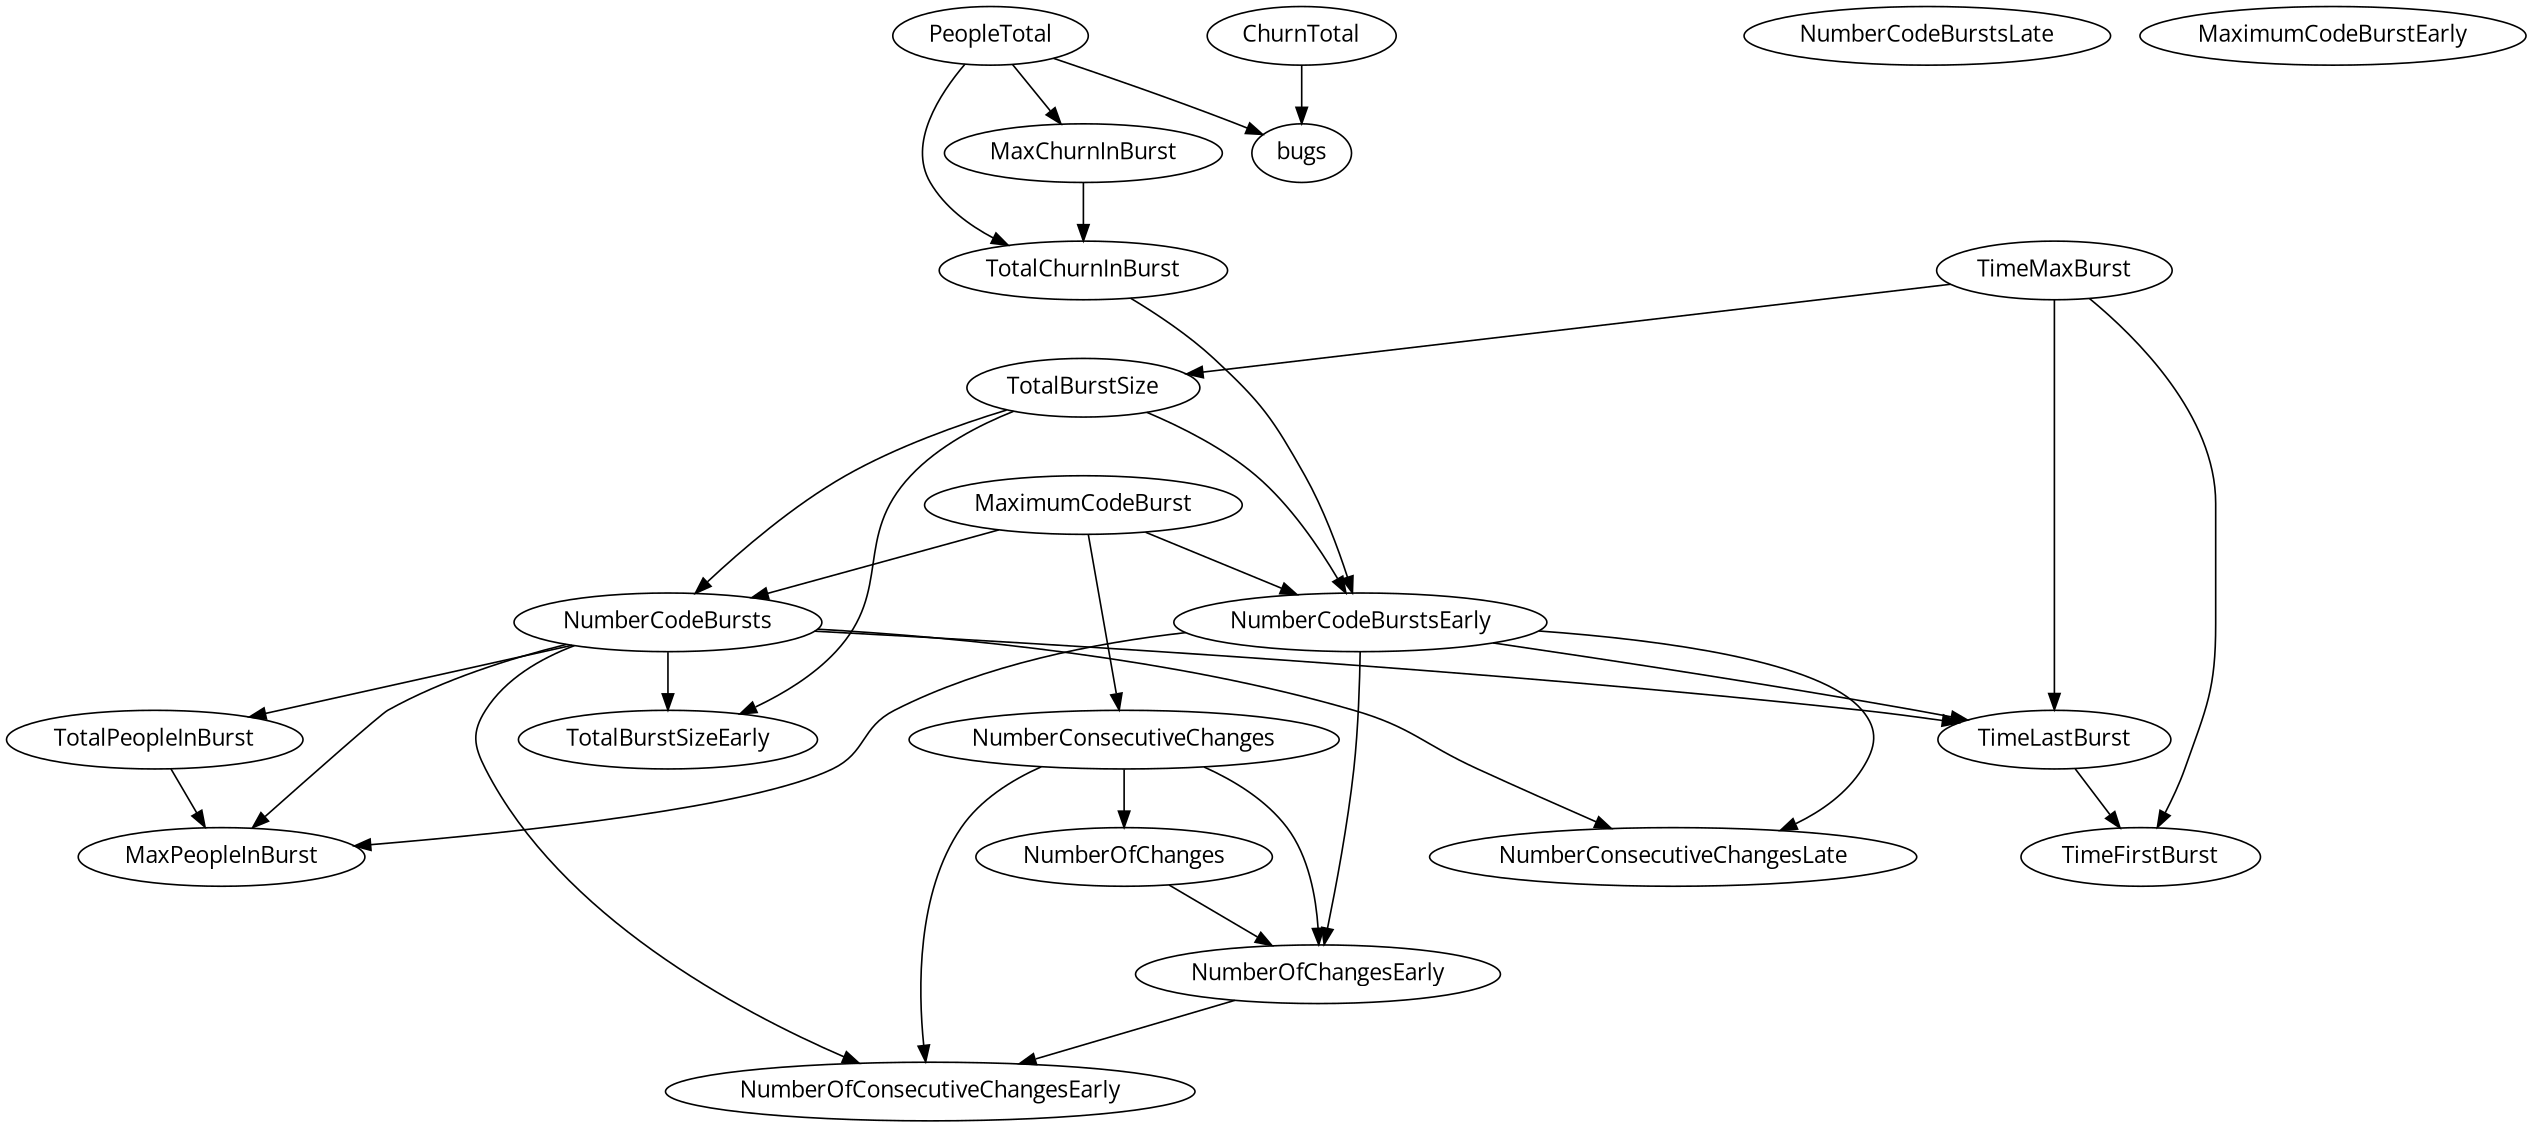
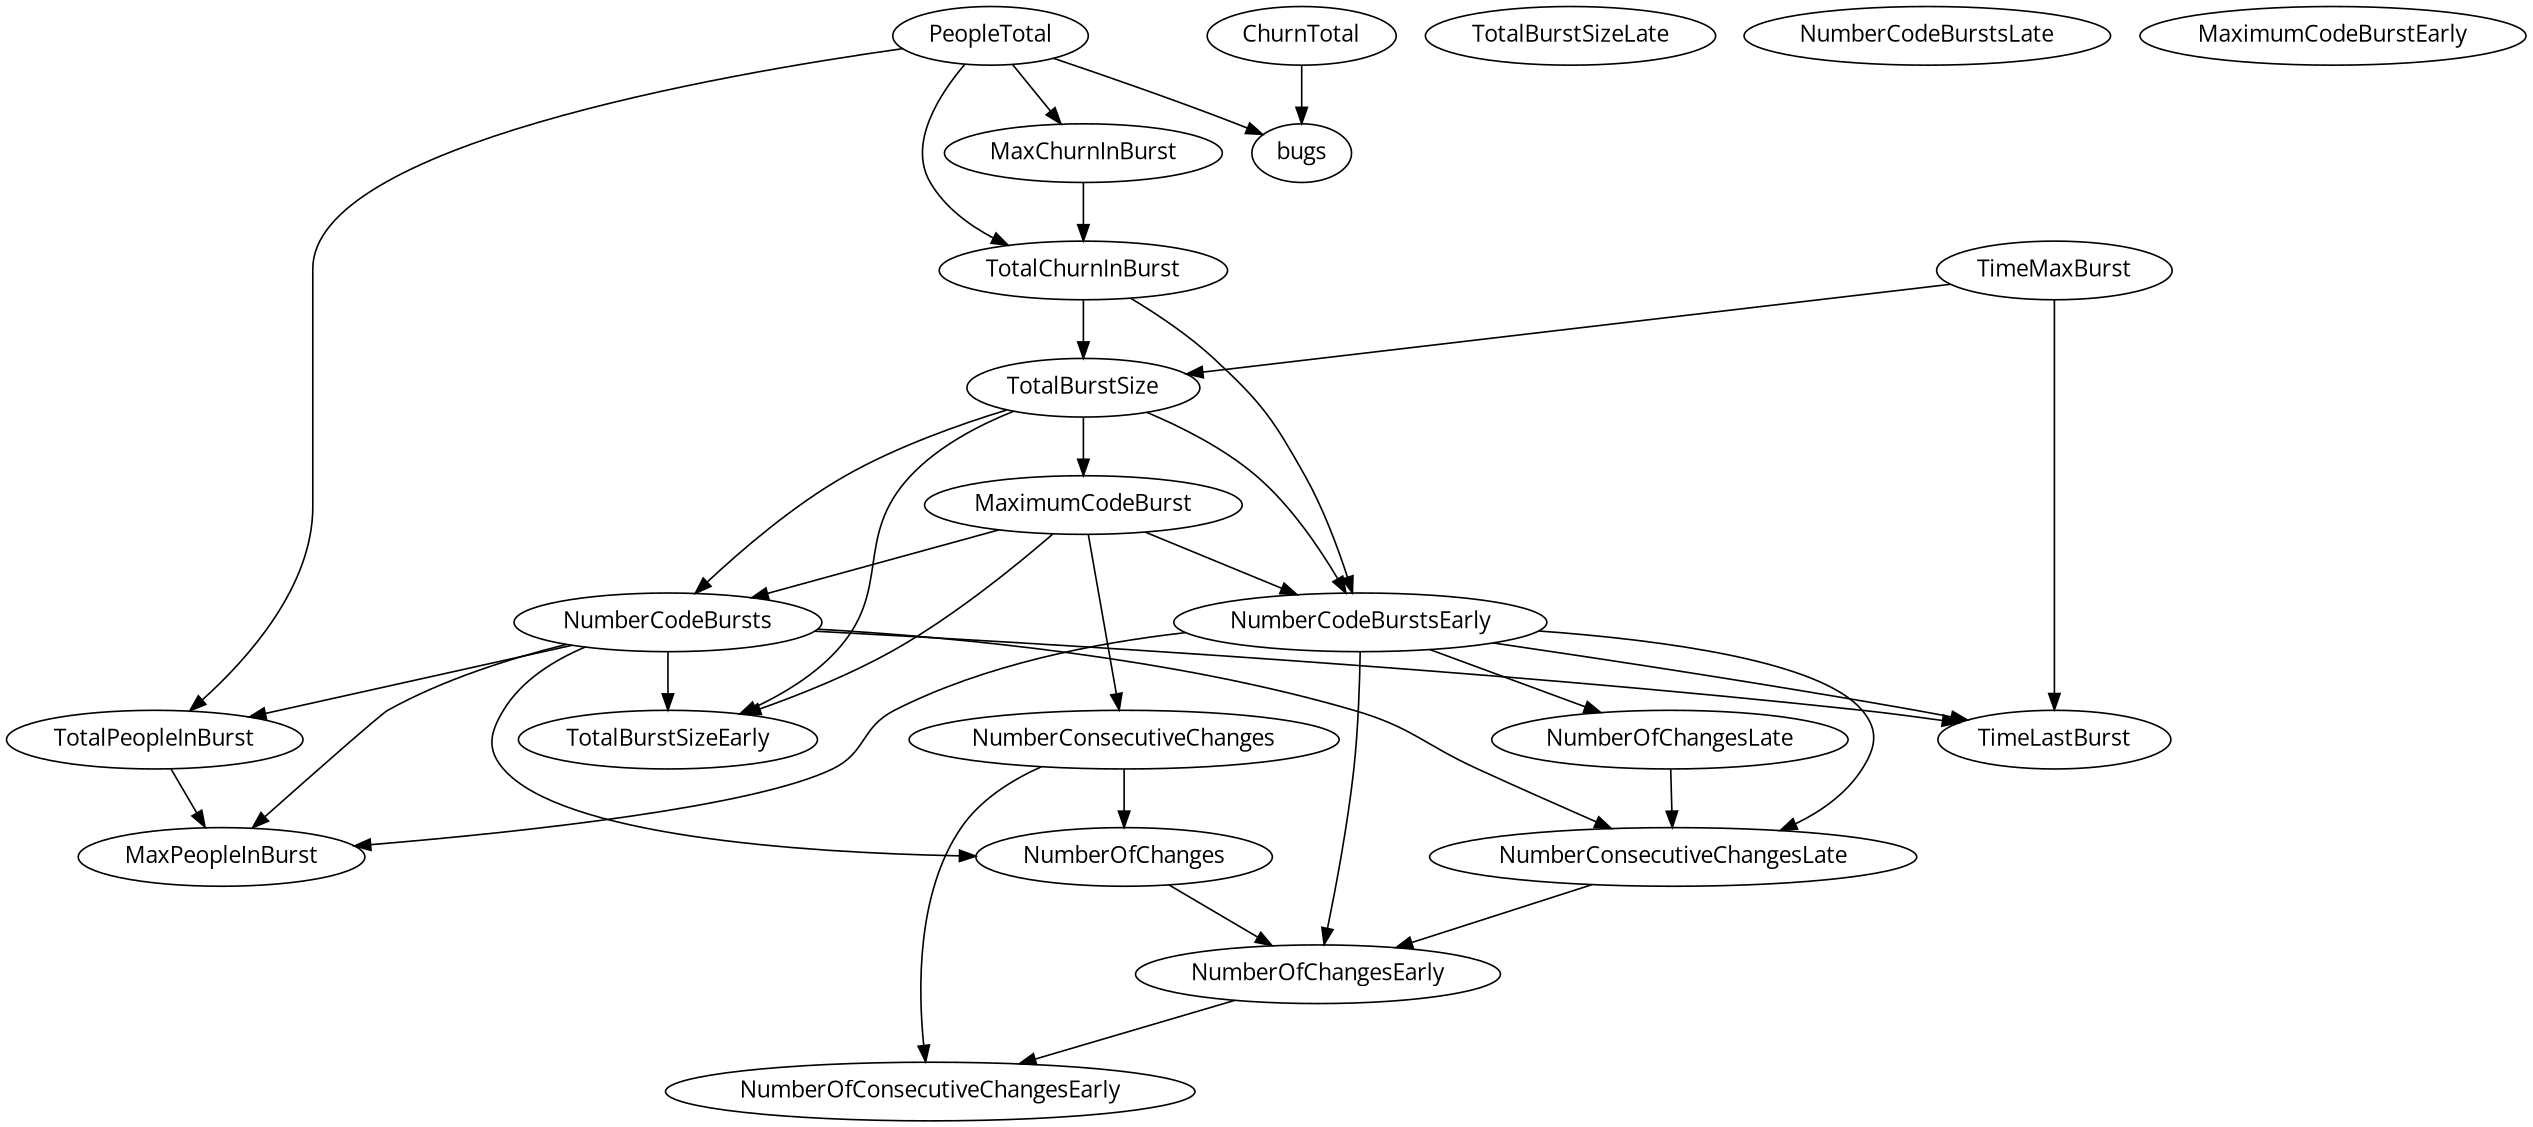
none -> (1571, 36)
none -> (367, 196)
none -> (1083, 321)
none -> (1083, 438)
none -> (901, 646)
none -> (1670, 740)
(1288, 829) -> (1502, 914)
(2141, 857) -> none
(575, 885) -> (641, 827)
